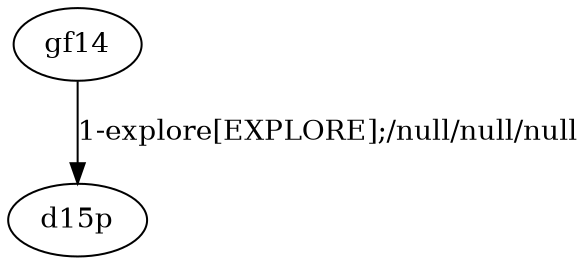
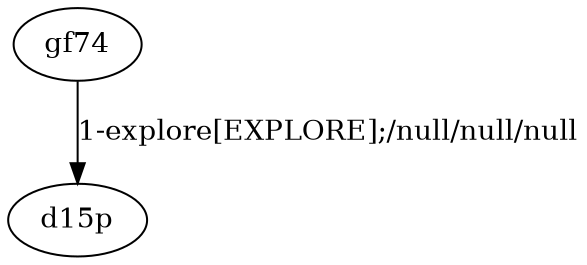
(78, 44) -> (78, 44)
